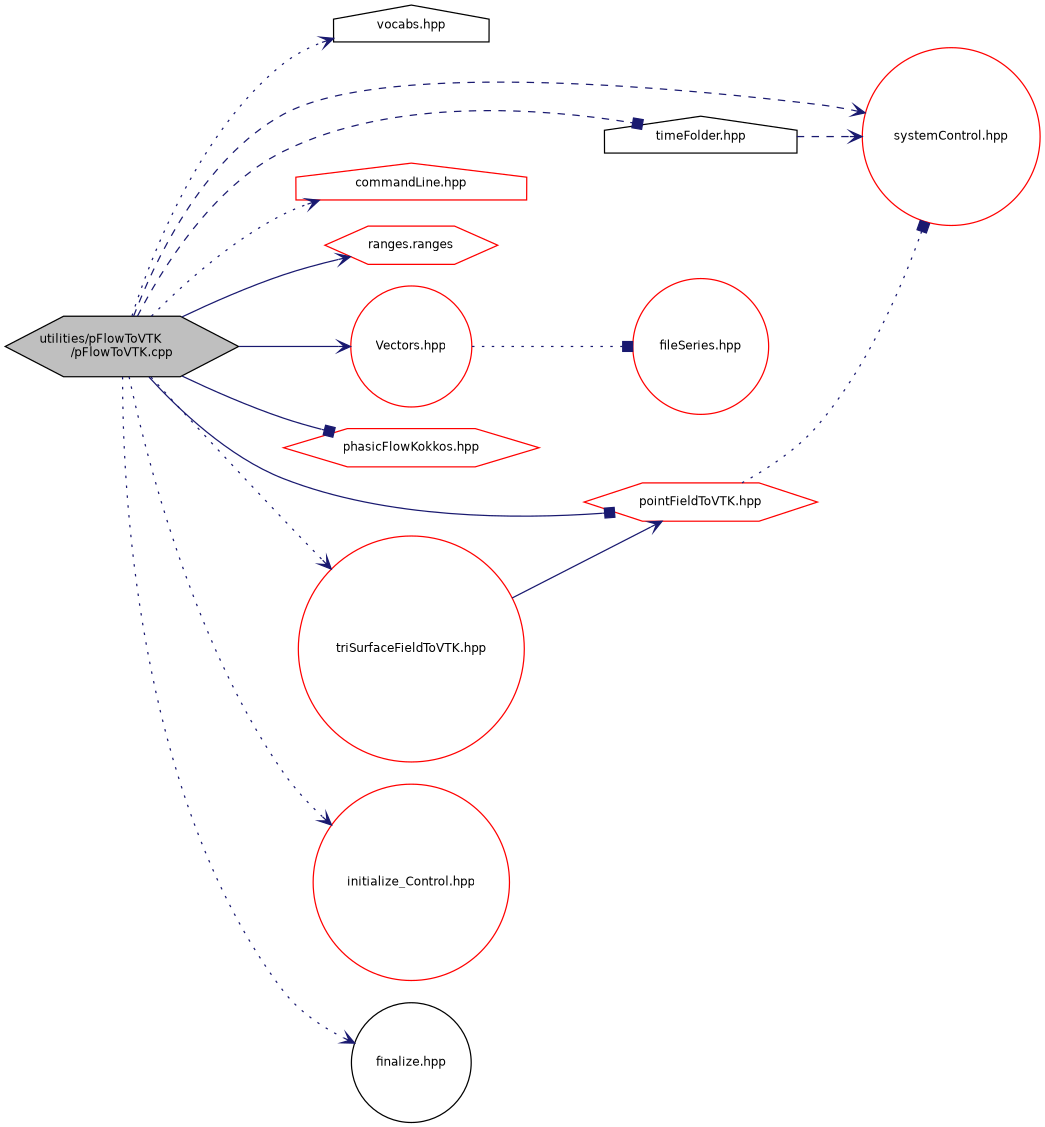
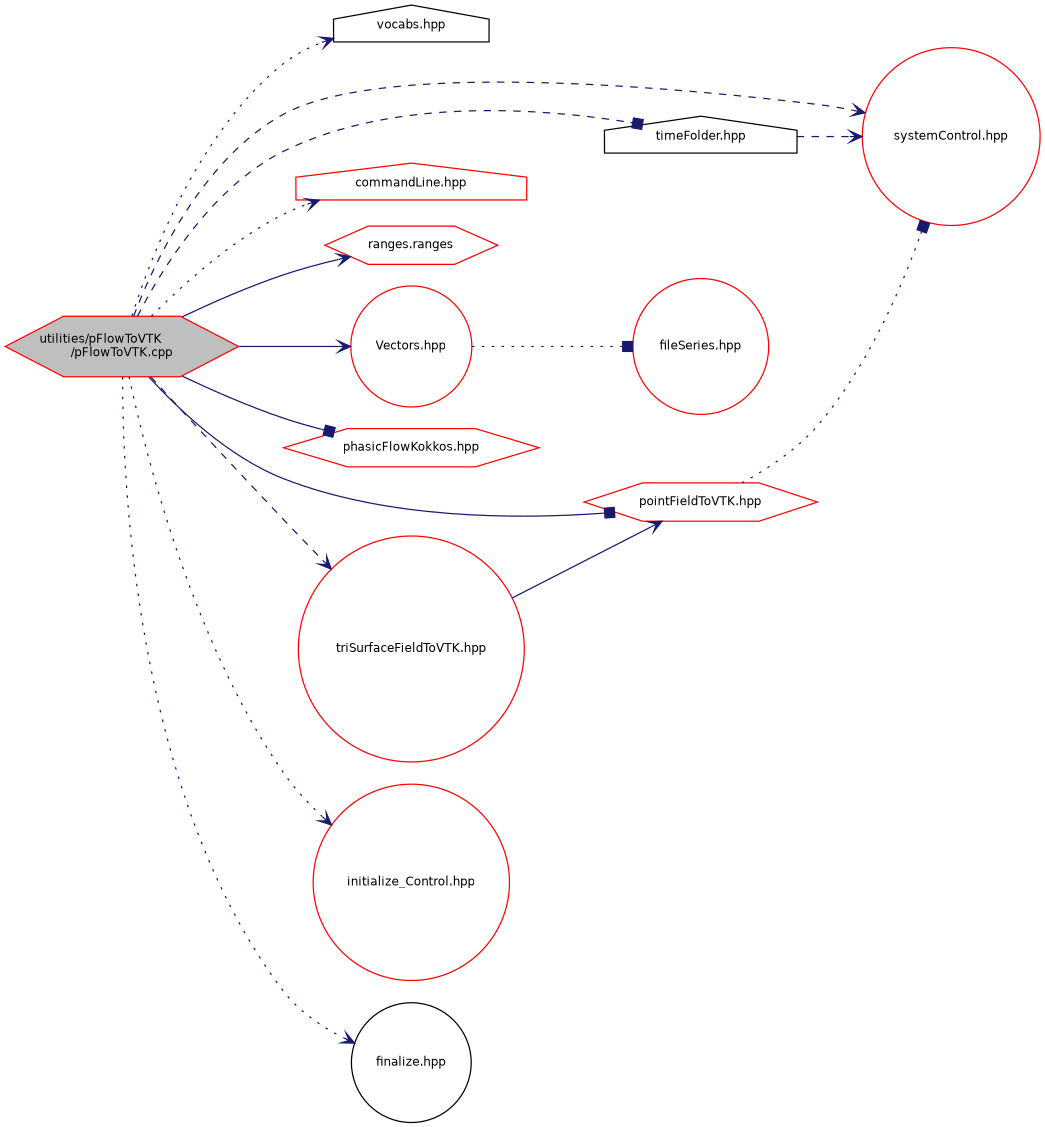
(122, 346) -> (122, 346)
(236, 469) -> (236, 469)
